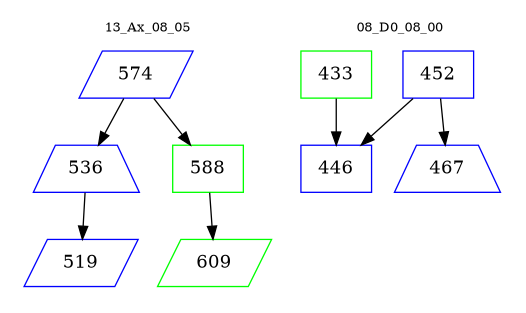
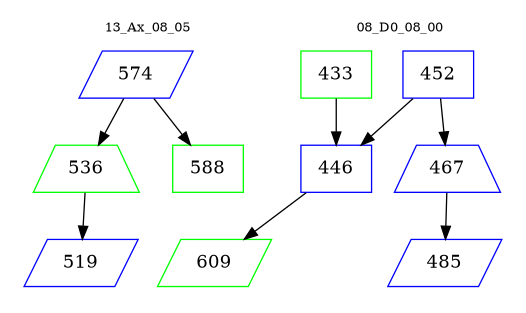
(86, 169) -> (86, 169)
(211, 209) -> (272, 219)
none -> (445, 263)
